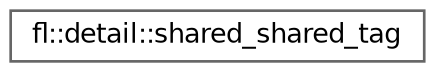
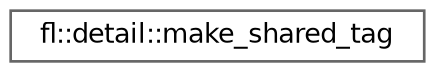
(217, 36) -> (217, 36)
